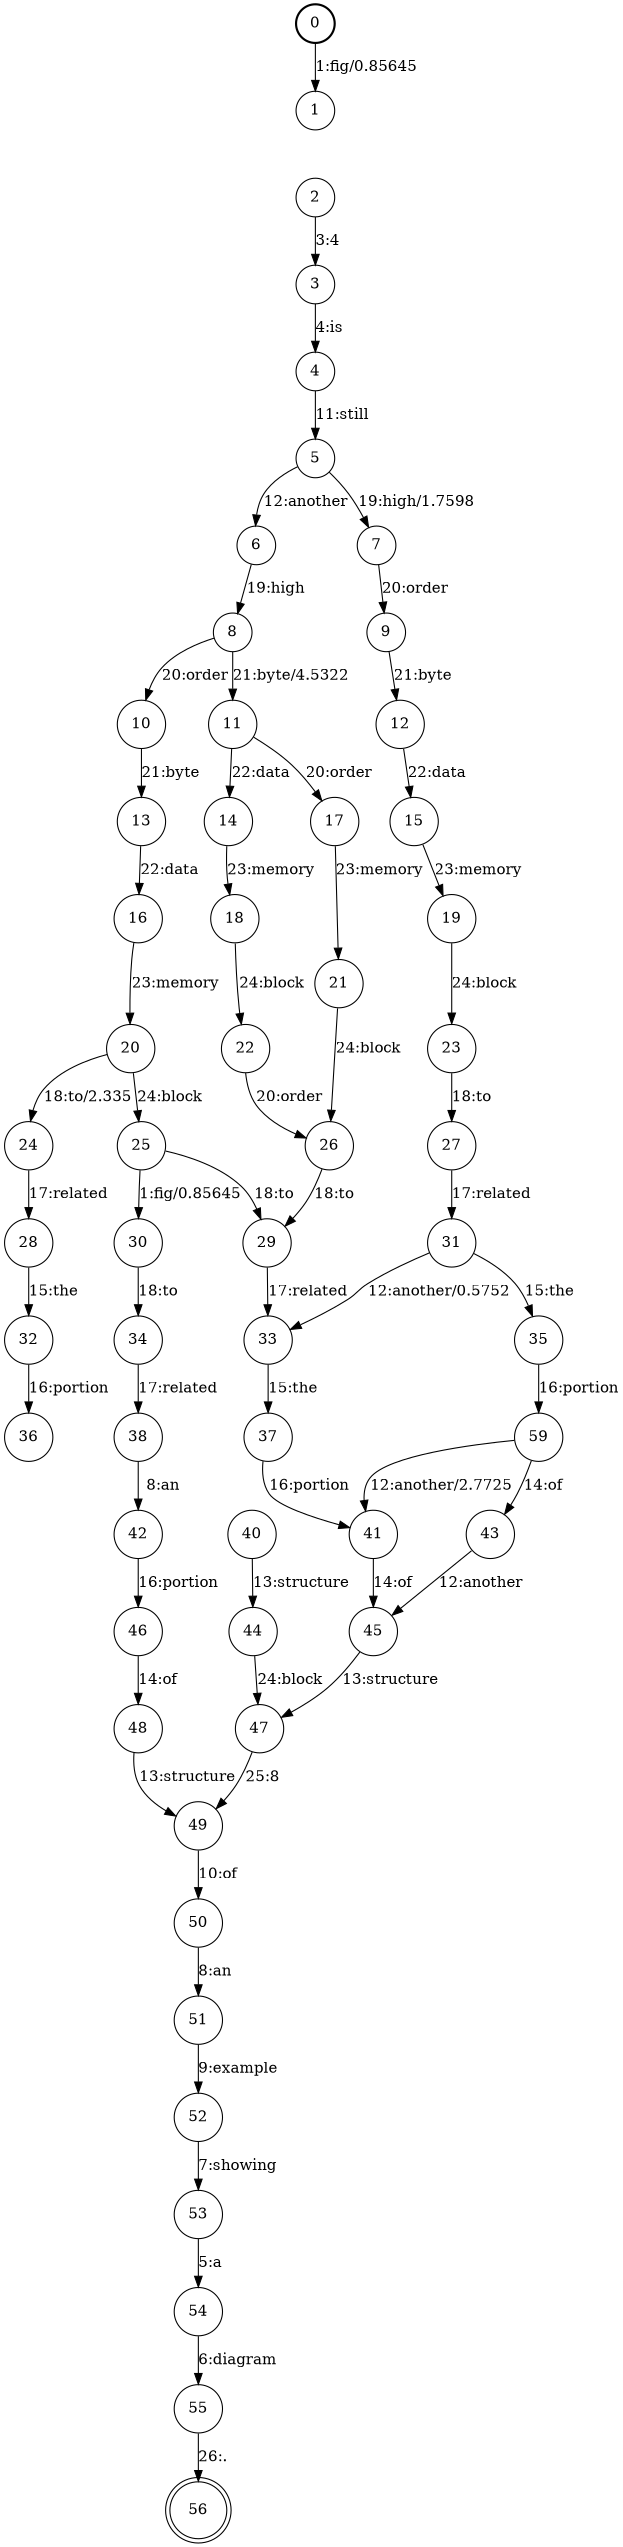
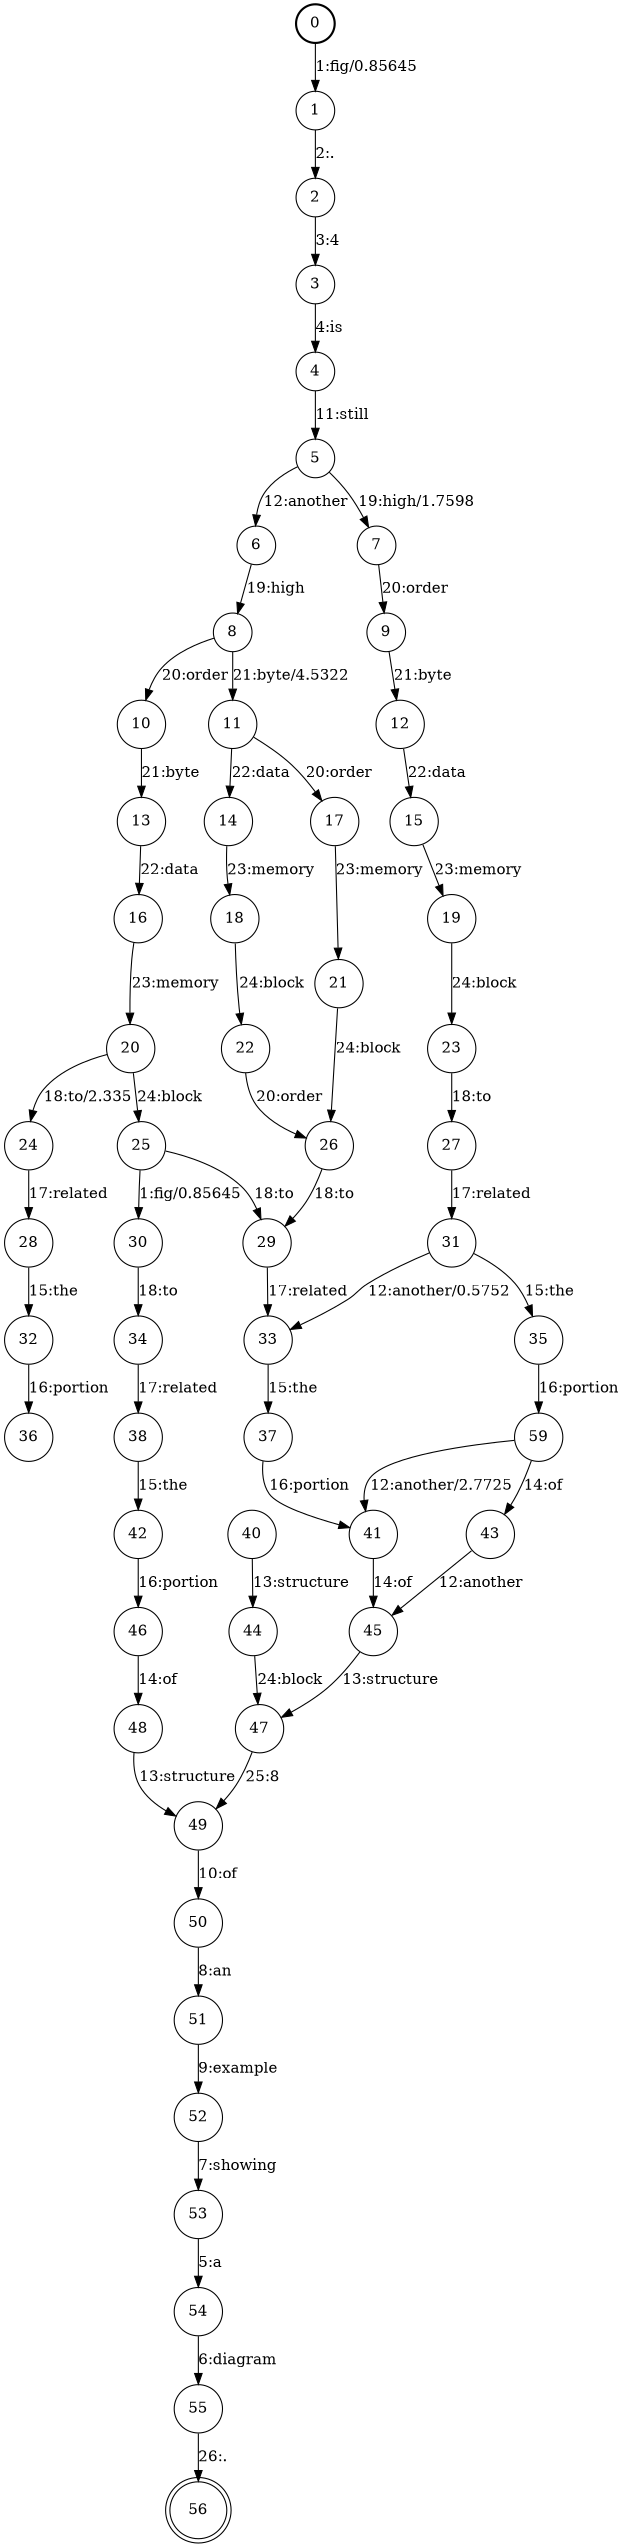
none -> (315, 149)
(163, 1486) -> (163, 1486)
